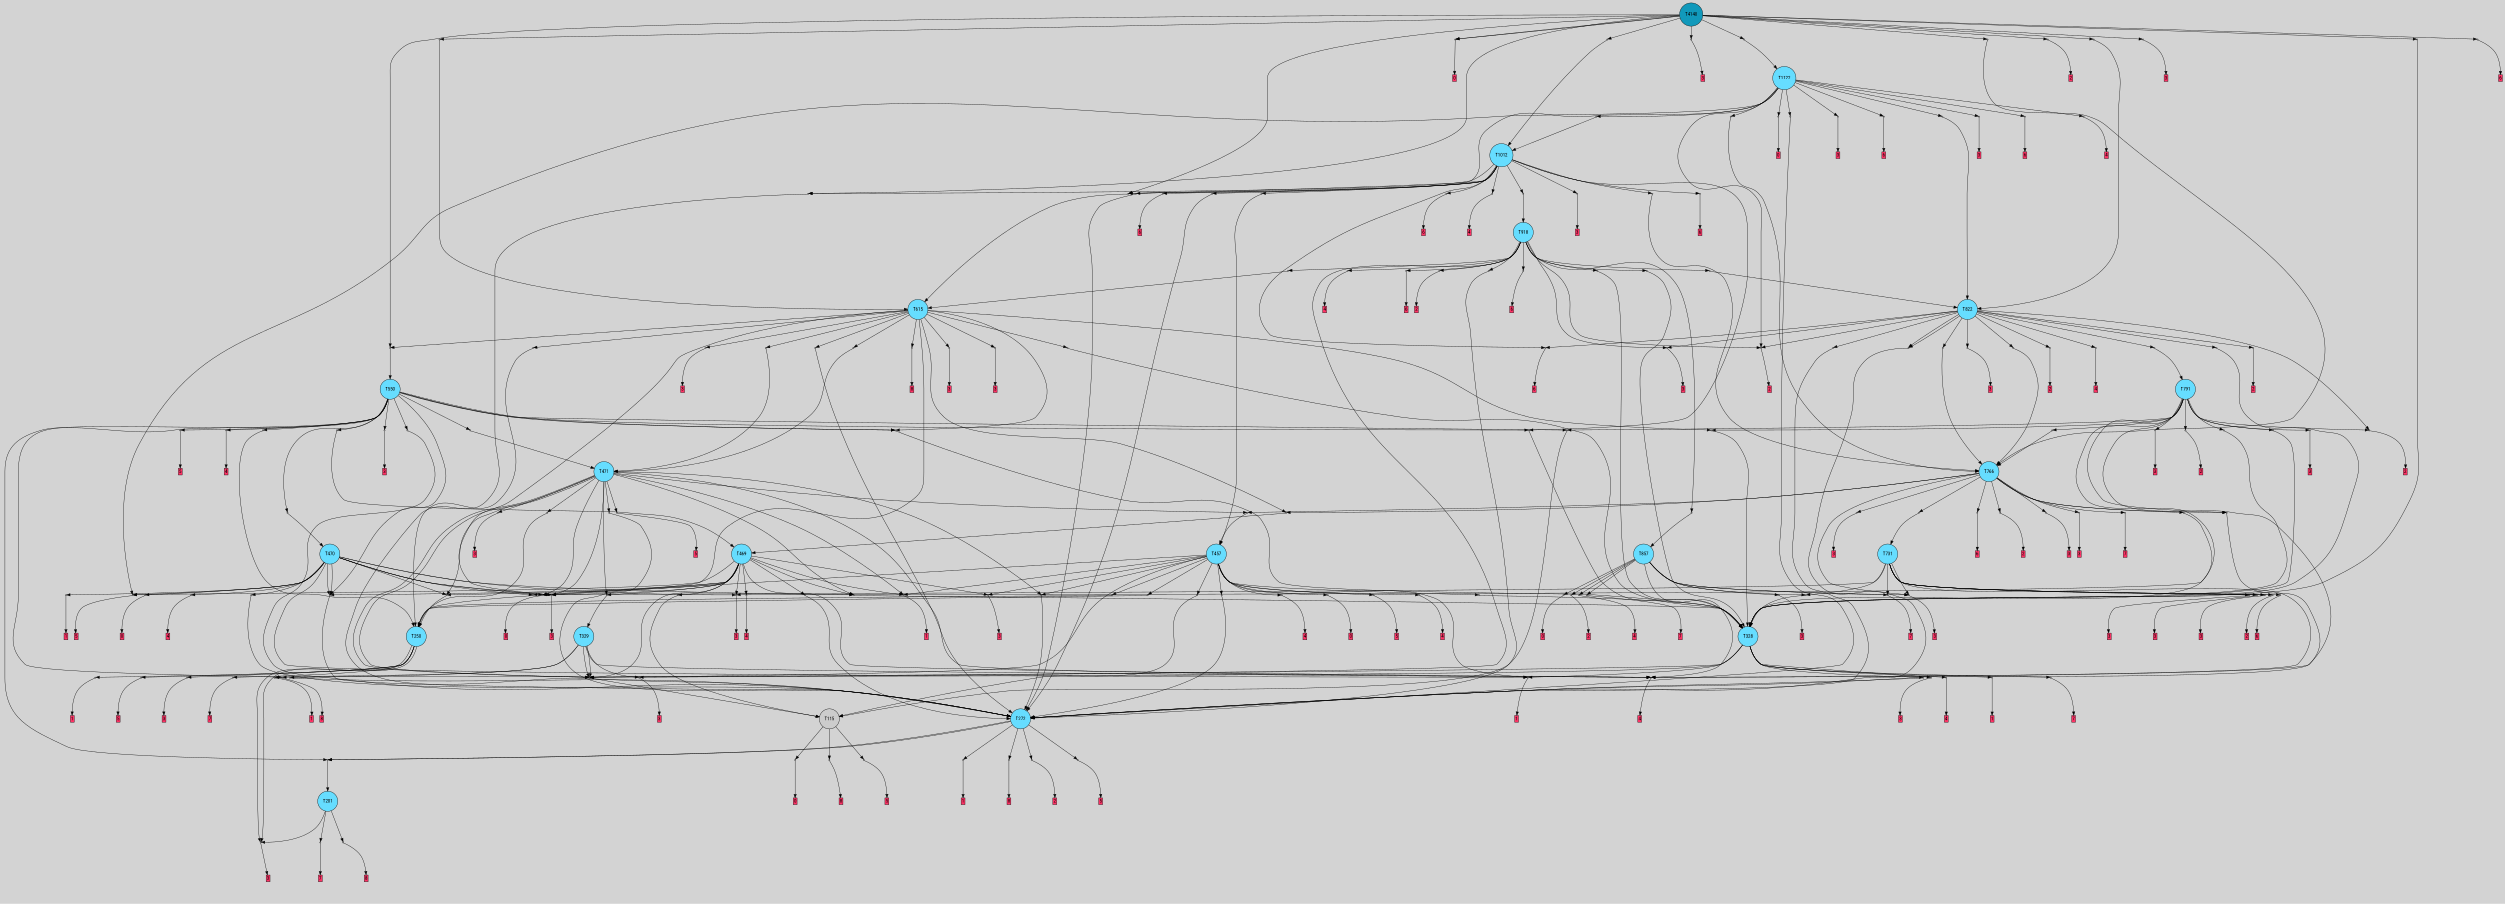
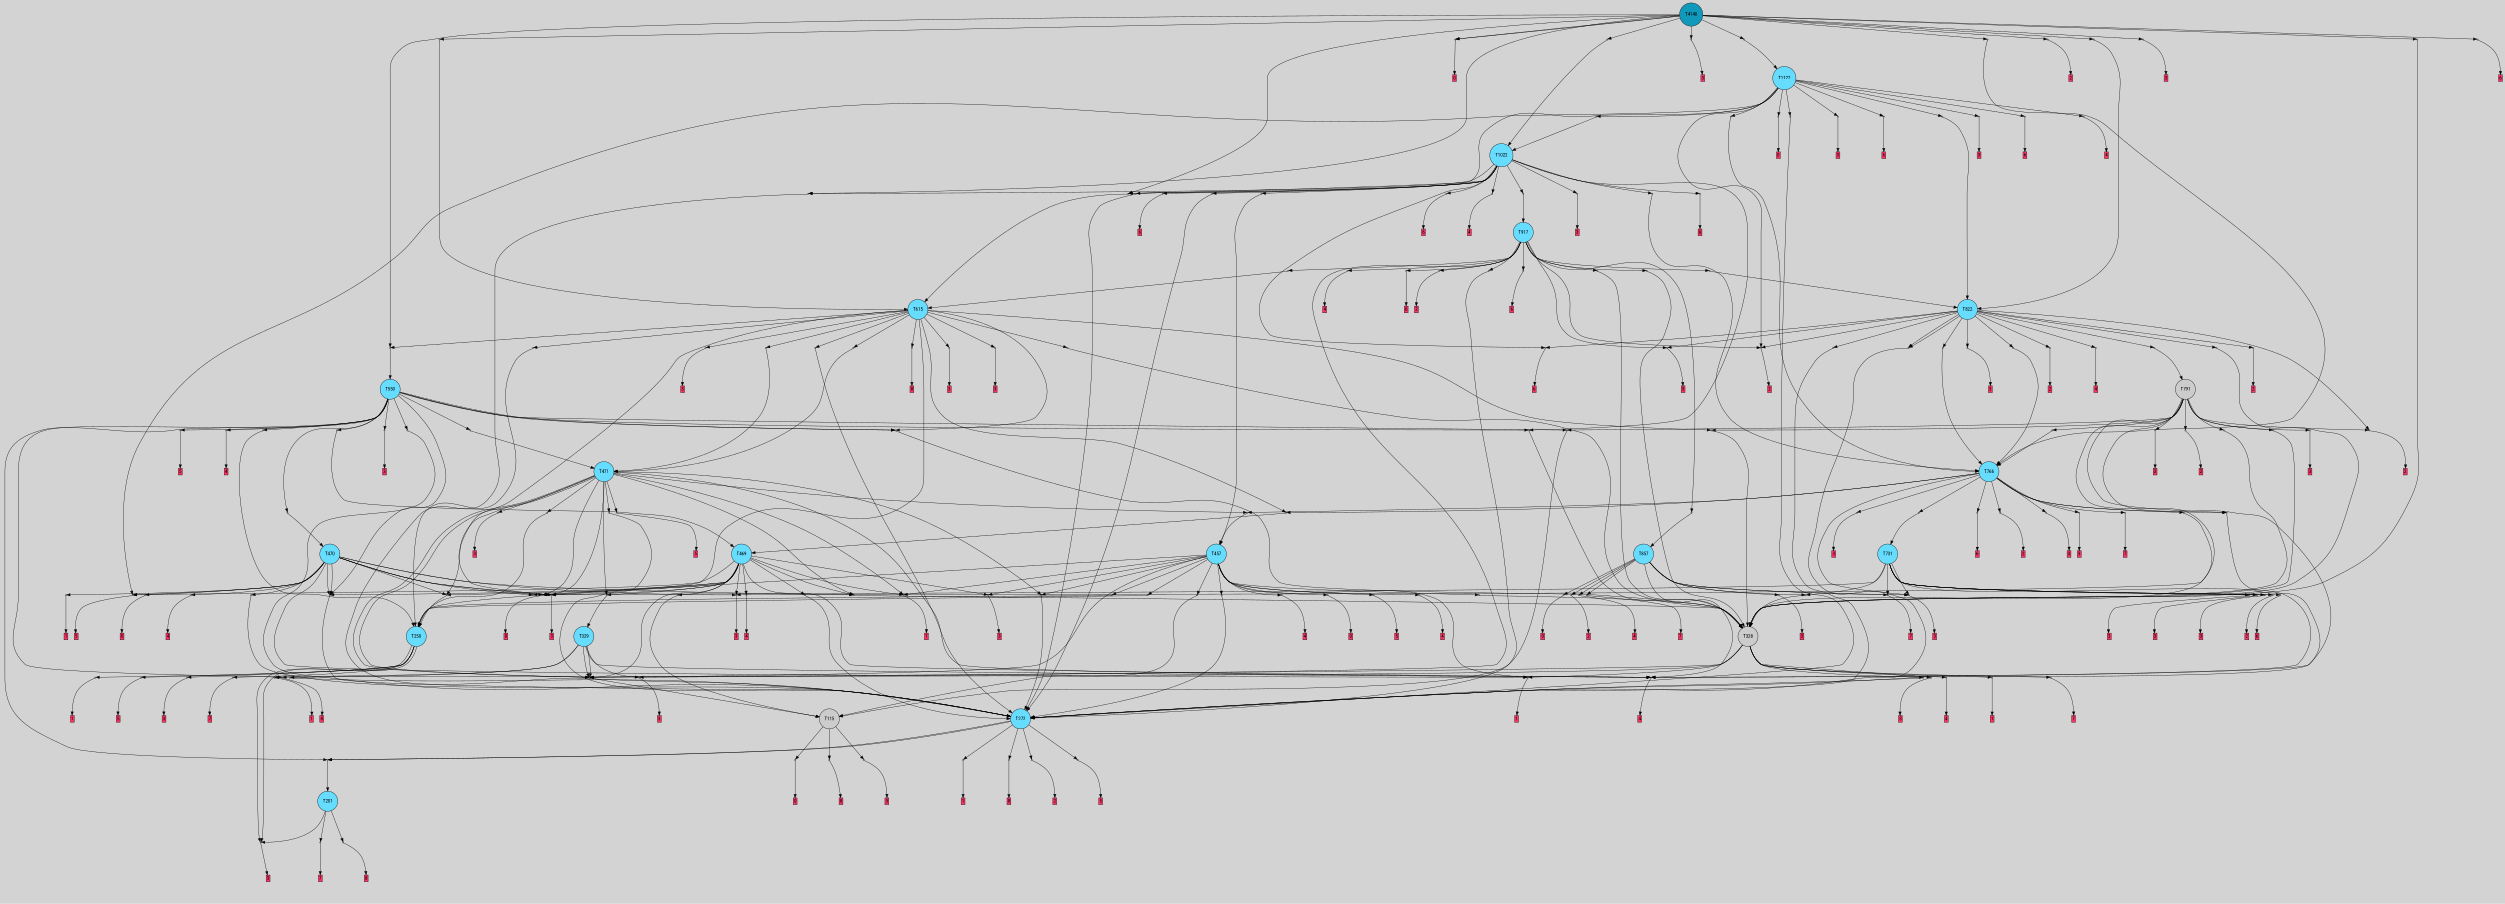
(1501, 155) -> (1501, 155)
(1523, 232) -> (1523, 232)
(2185, 389) -> (2185, 389)
(1748, 636) -> (1748, 636)
